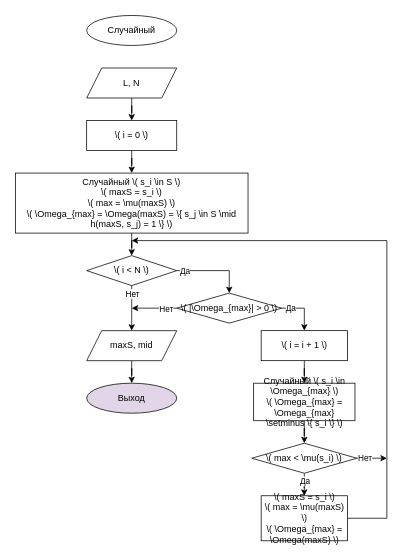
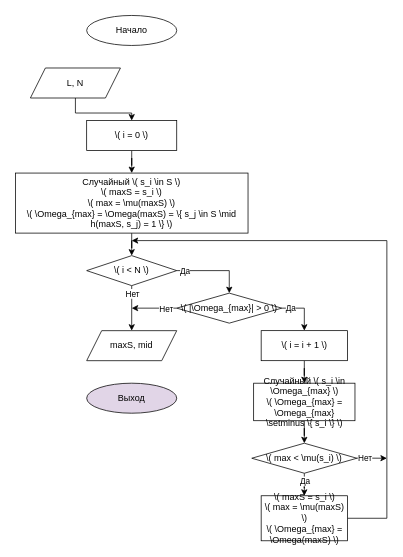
(132, 30) -> (132, 30)
(132, 83) -> (75, 83)
(132, 374) -> none
